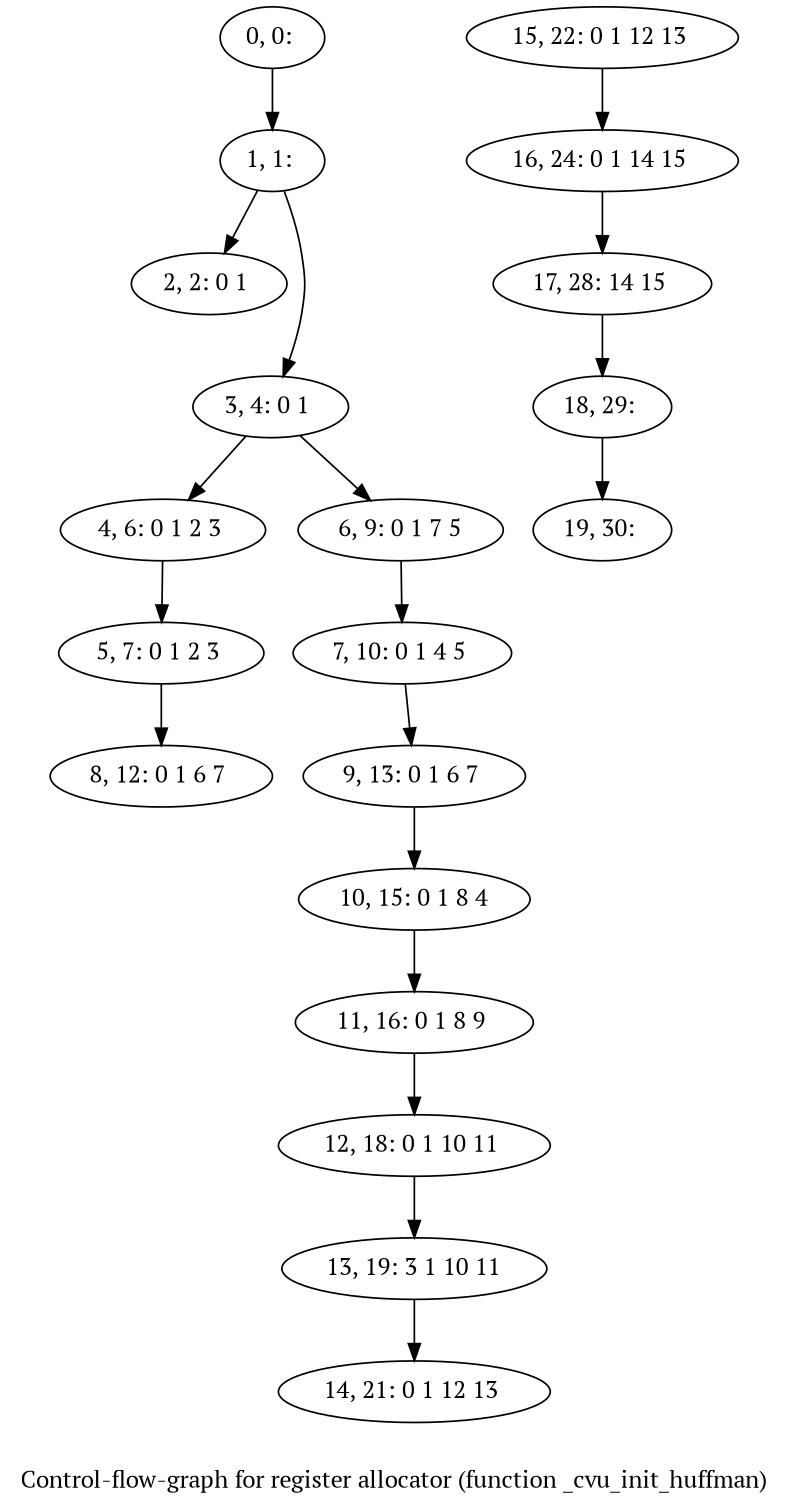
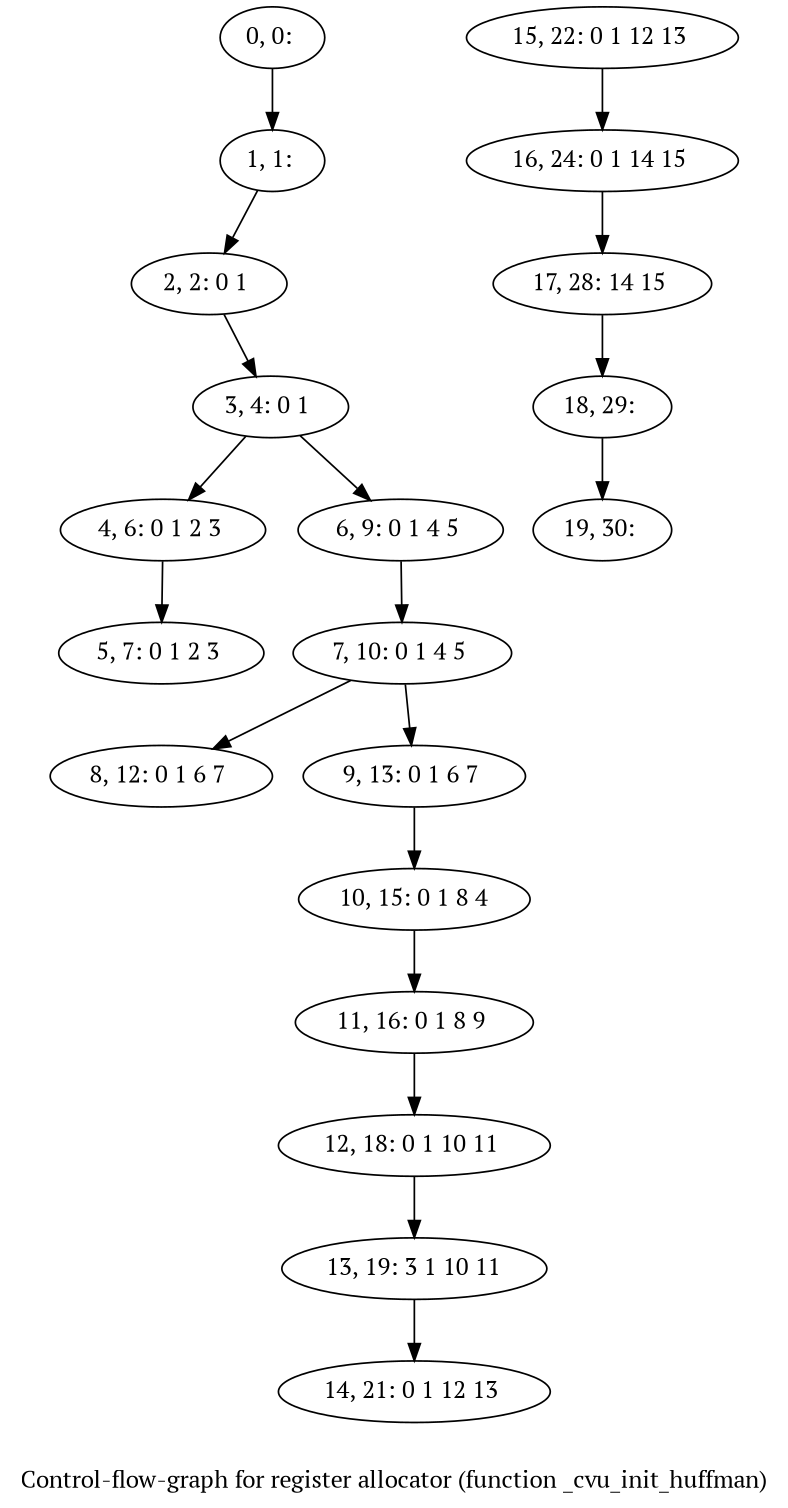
(304, 275) -> (236, 338)
(401, 530) -> (401, 530)
(161, 706) -> (290, 711)
